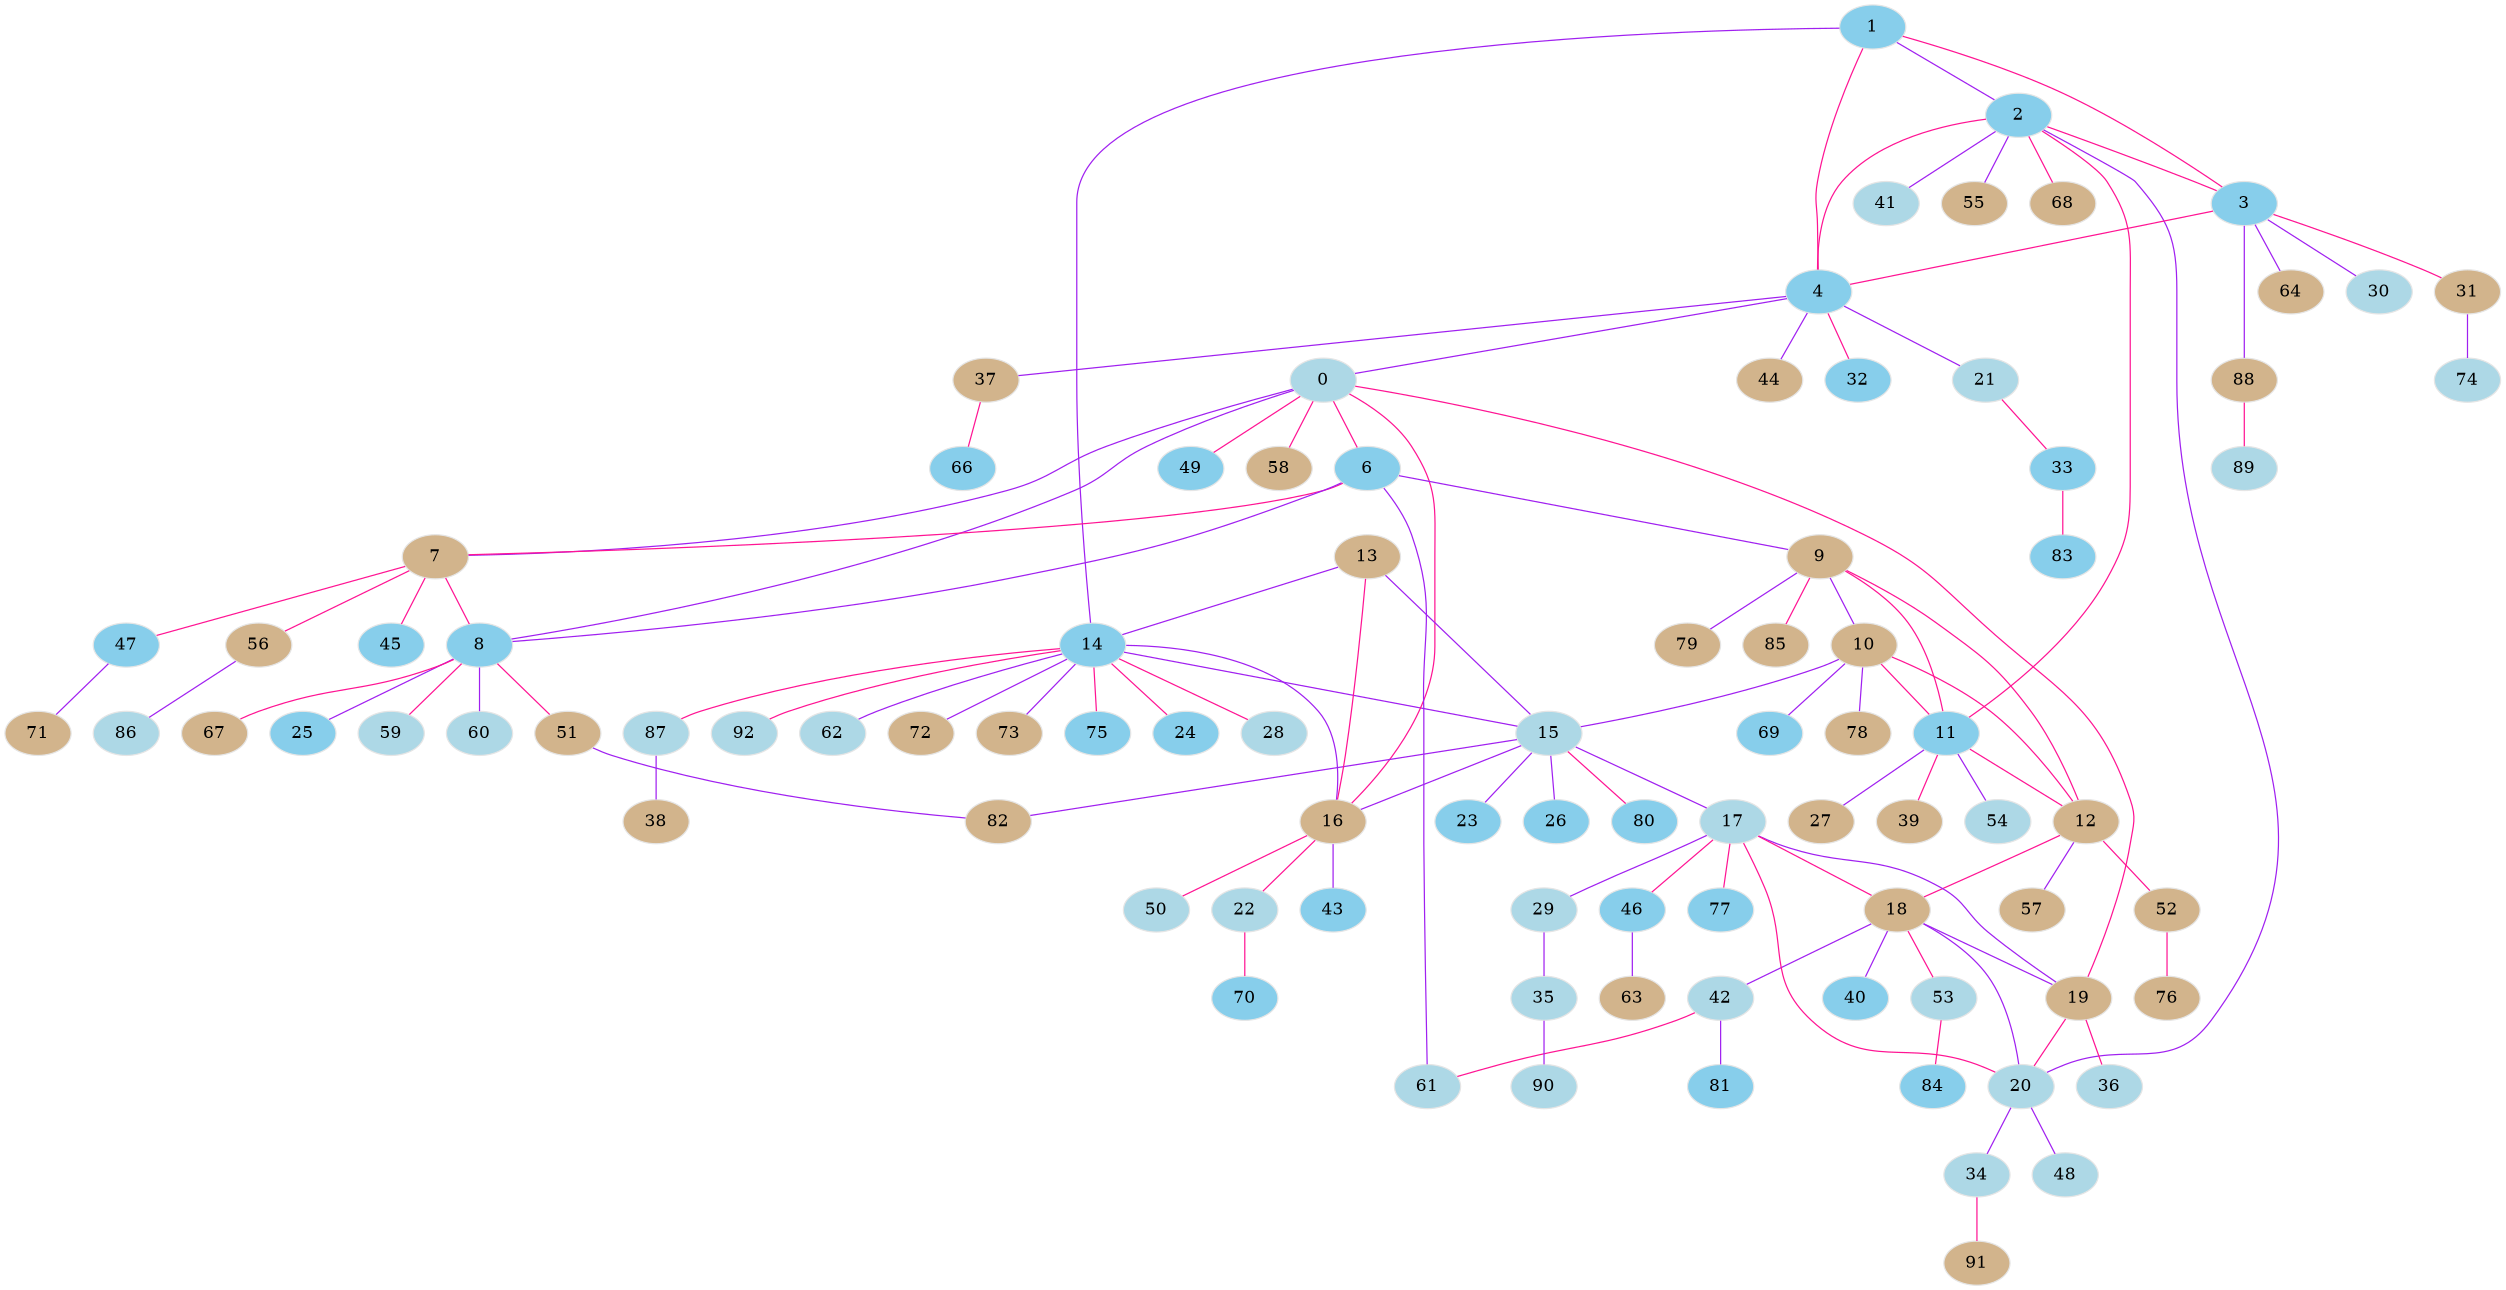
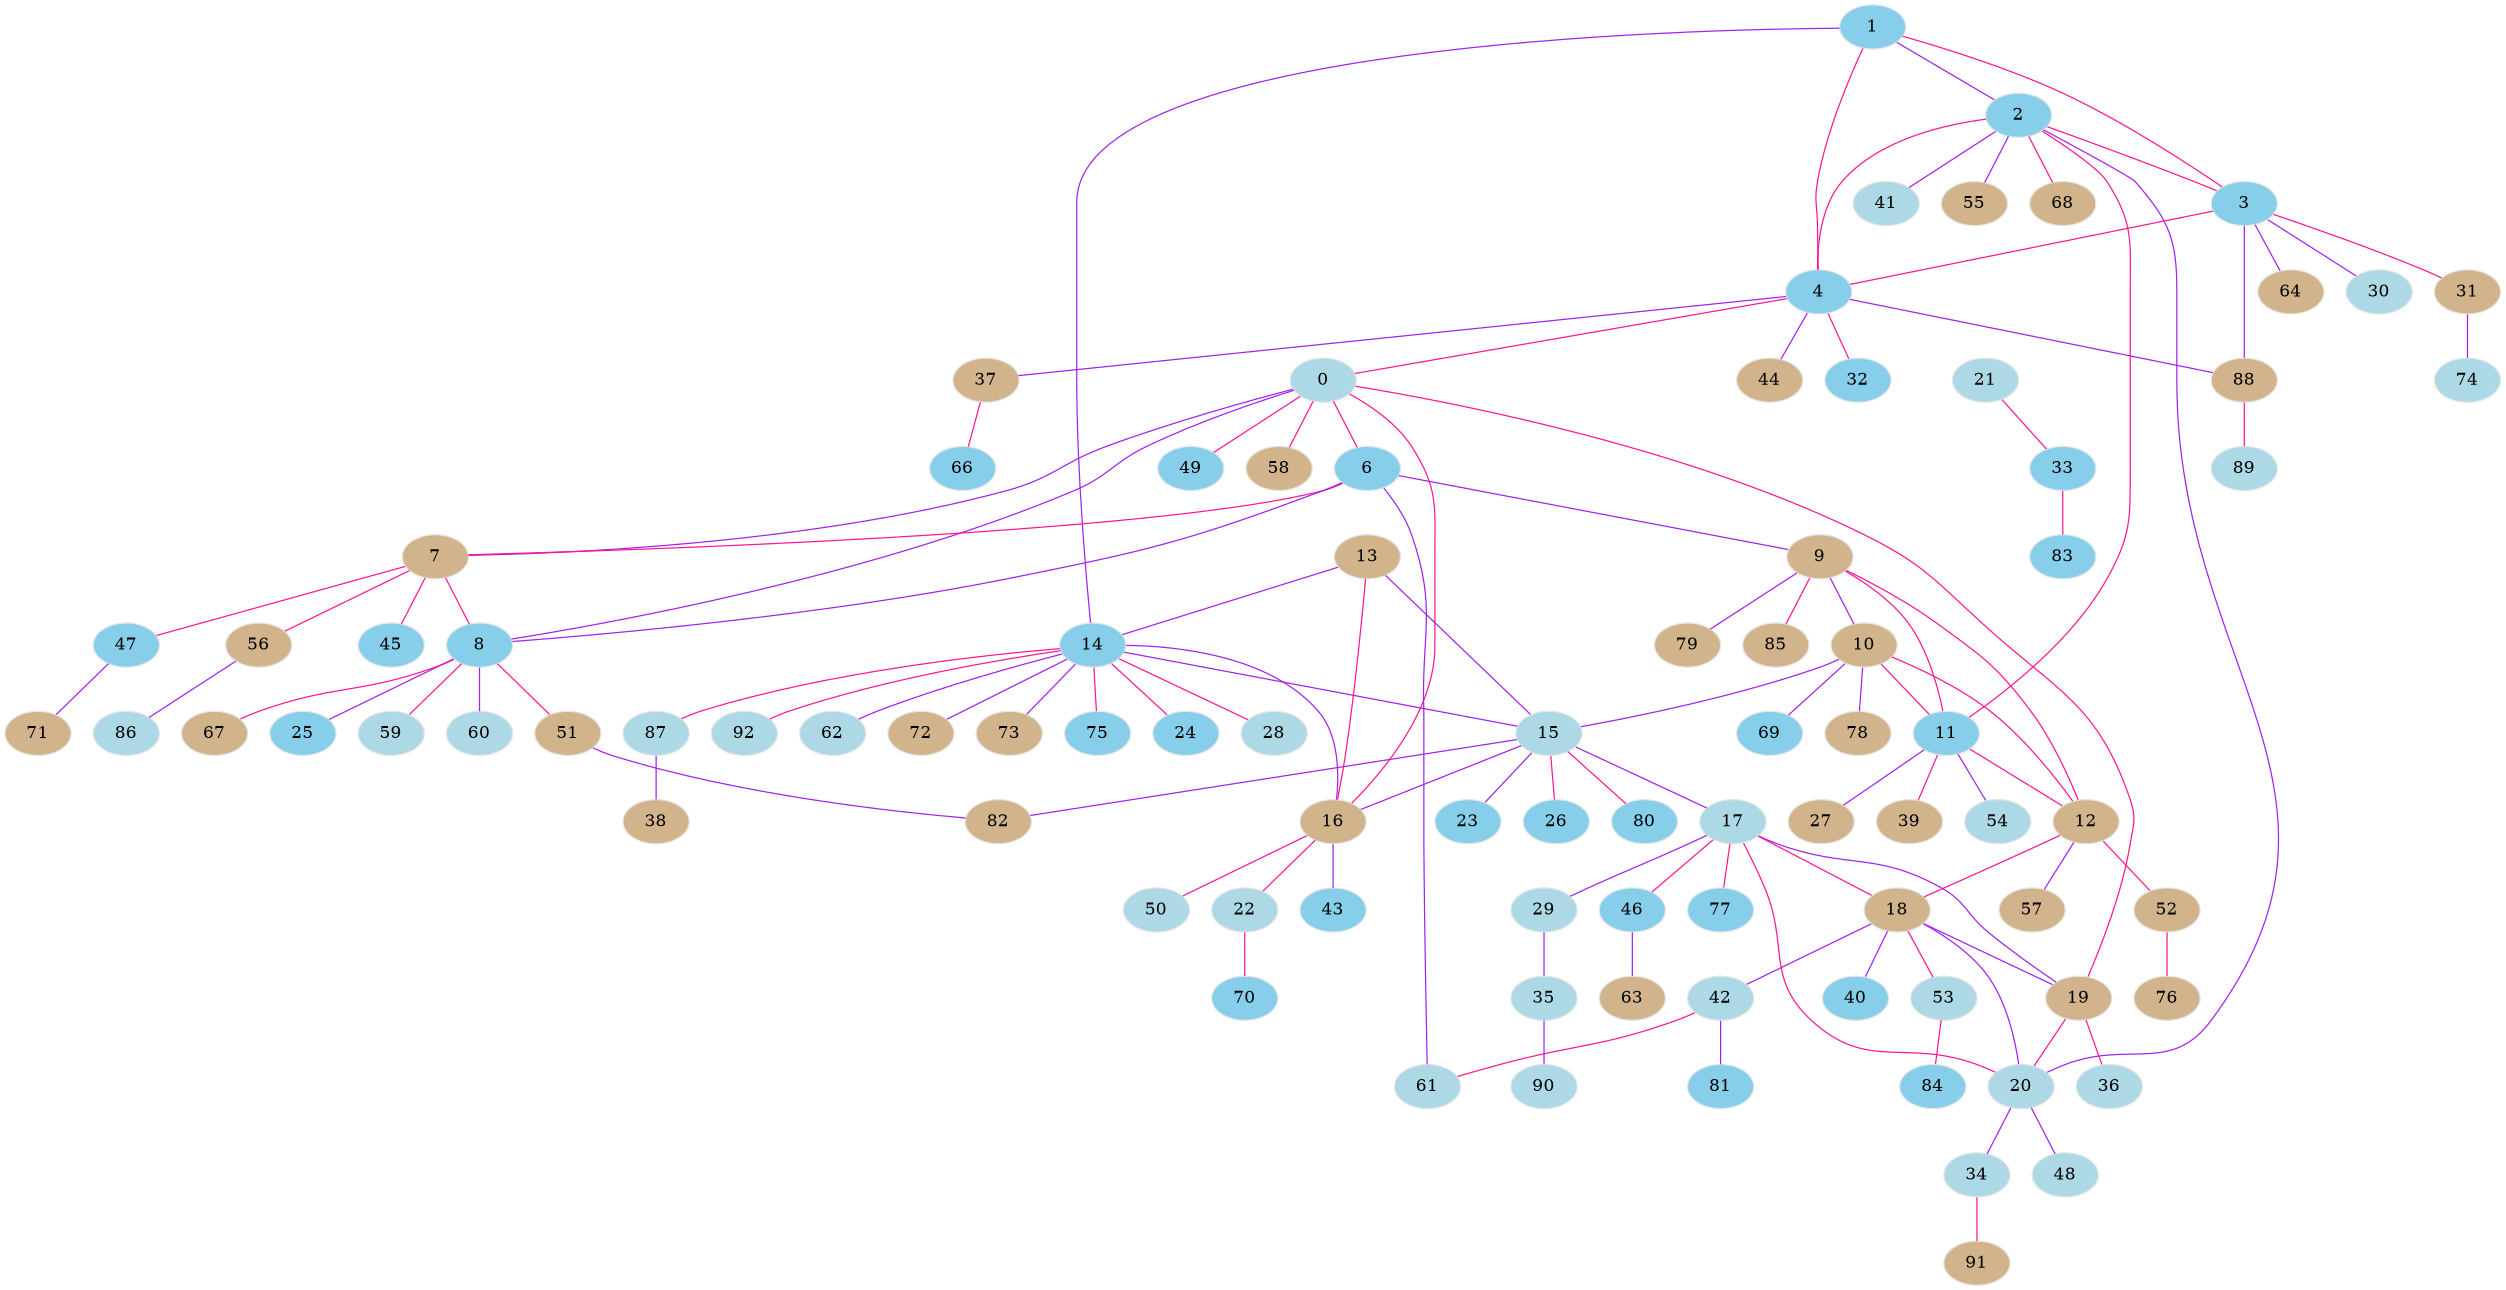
(1571, 336) -> (1571, 336)
(1902, 336) -> (2031, 336)
(1553, 778) -> (1553, 778)
